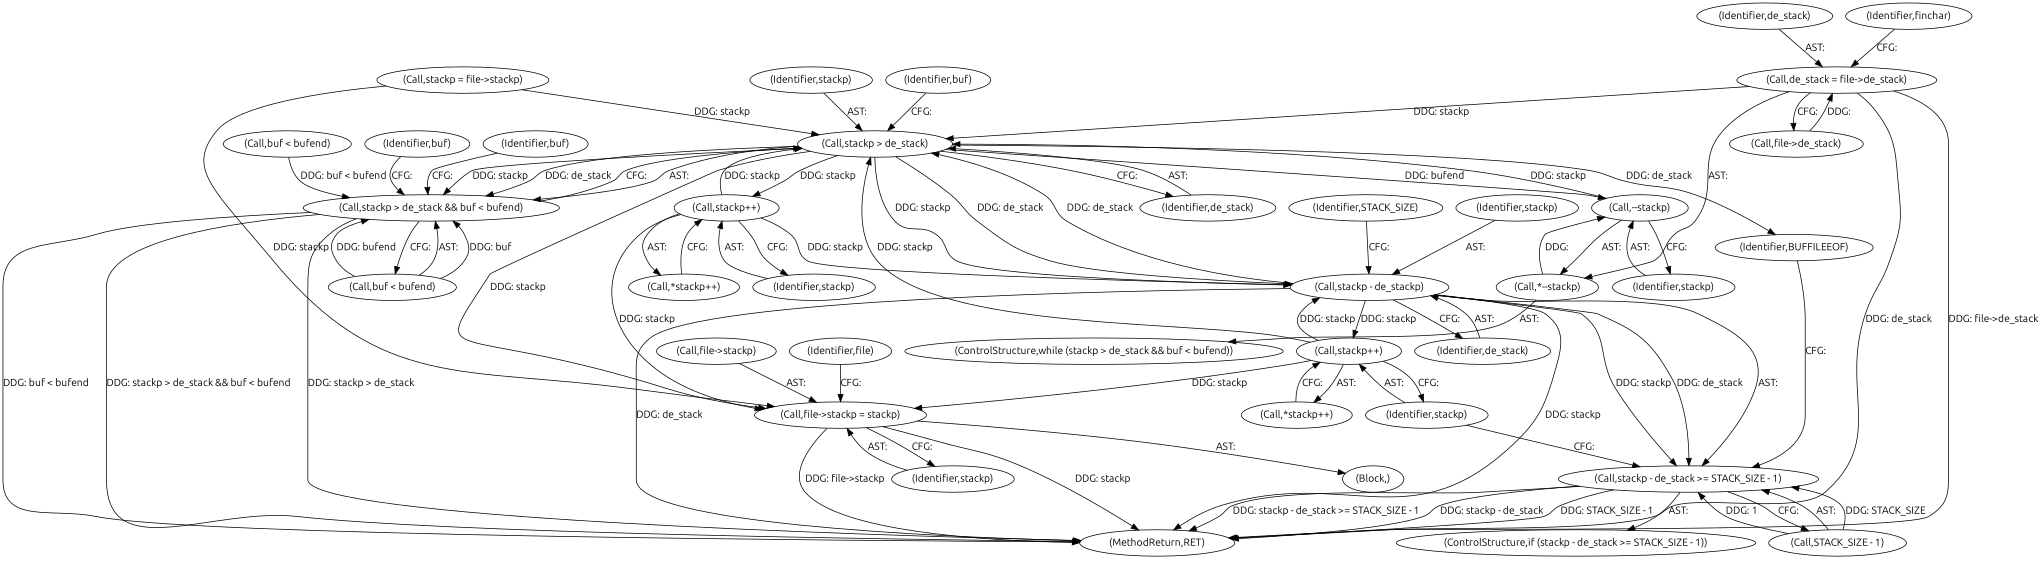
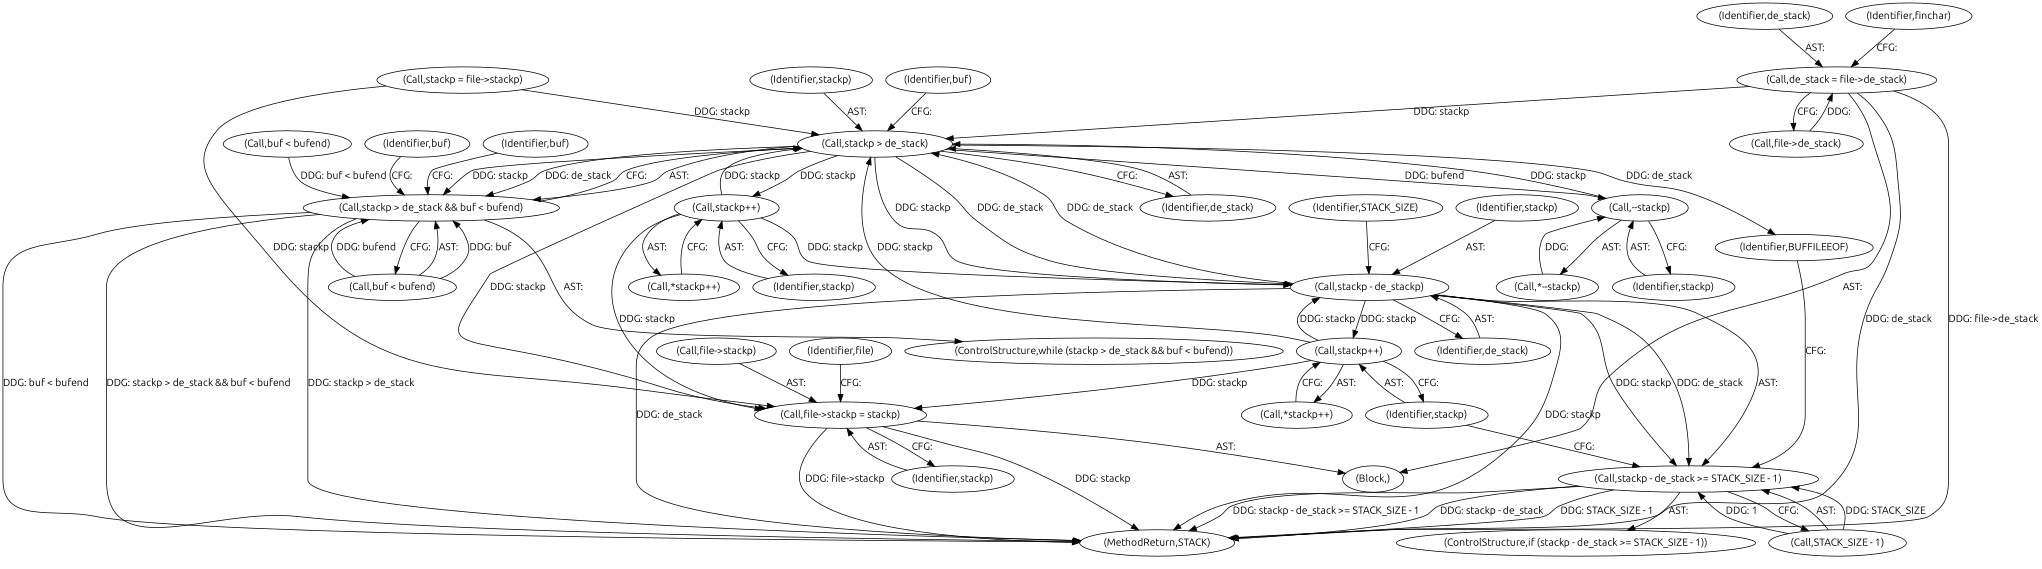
(1707, 191) -> (1725, 312)
(1390, 337) -> (696, 335)
(1157, 543) -> (1157, 543)
